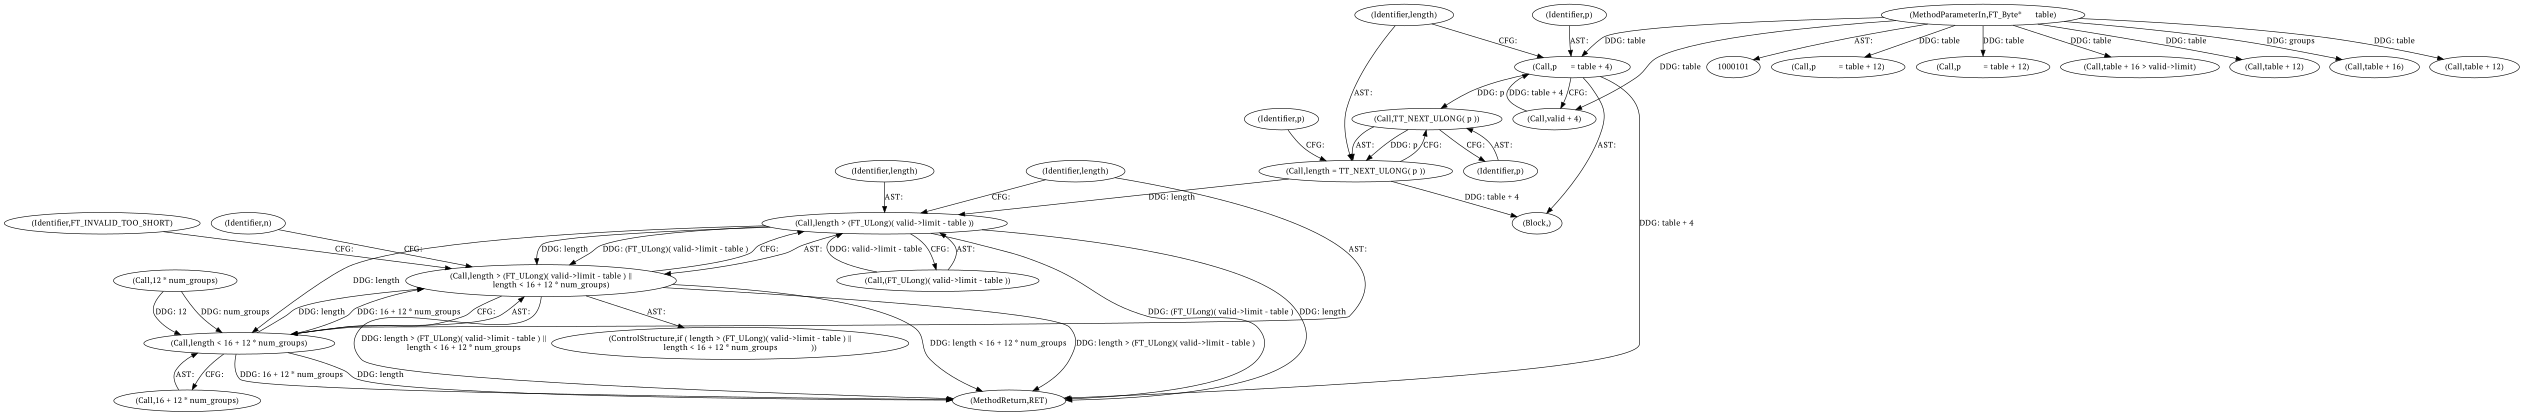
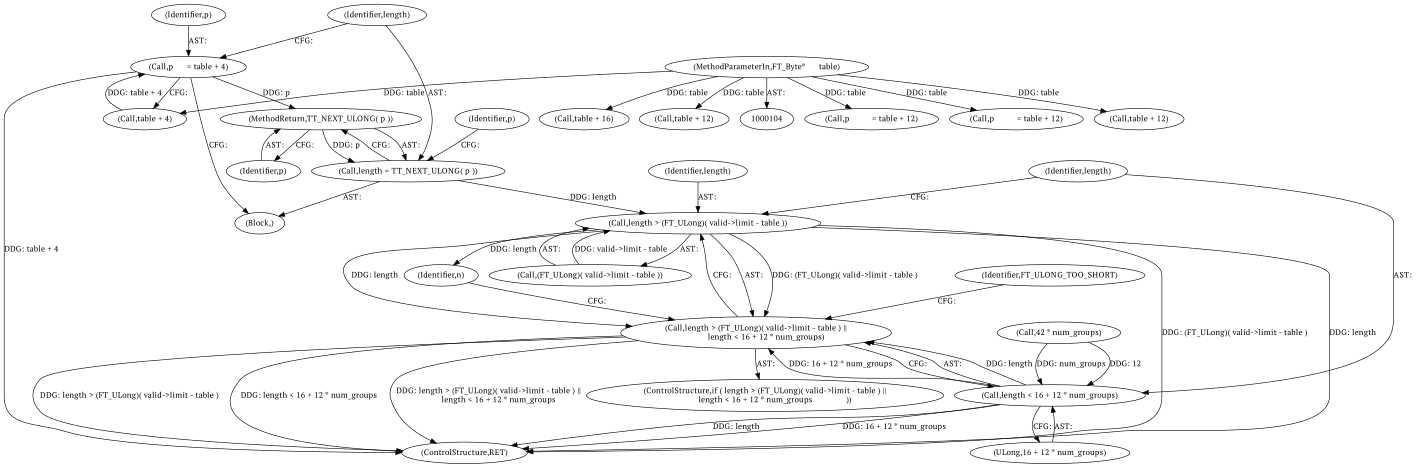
(1732, 23) -> none
(2291, 41) -> (688, 93)
(1733, 67) -> (767, 119)
(2140, 67) -> none
(1427, 119) -> (321, 119)
(1554, 119) -> (145, 119)
(1608, 145) -> (219, 145)
(1492, 197) -> (353, 197)
(102, 223) -> (1050, 275)
(500, 240) -> (526, 237)
(941, 249) -> (690, 249)
(175, 281) -> (1059, 333)
(187, 401) -> (1050, 453)
(1009, 401) -> (465, 453)
